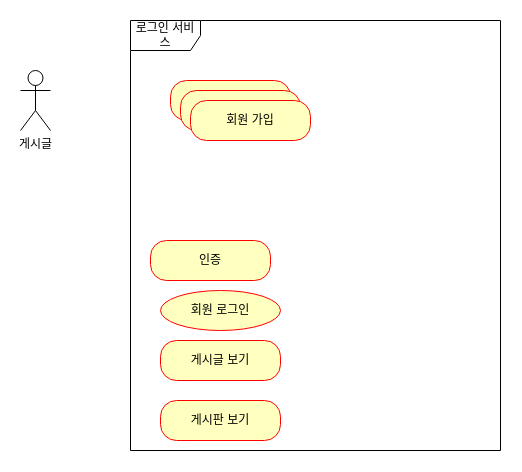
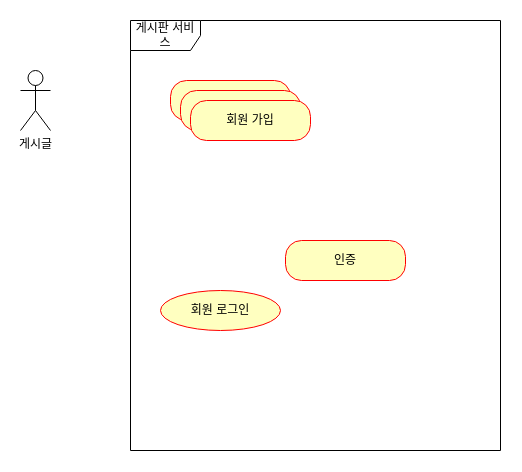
(166, 36) -> (166, 36)
(211, 261) -> (346, 261)
(221, 361) -> none
(221, 421) -> none
